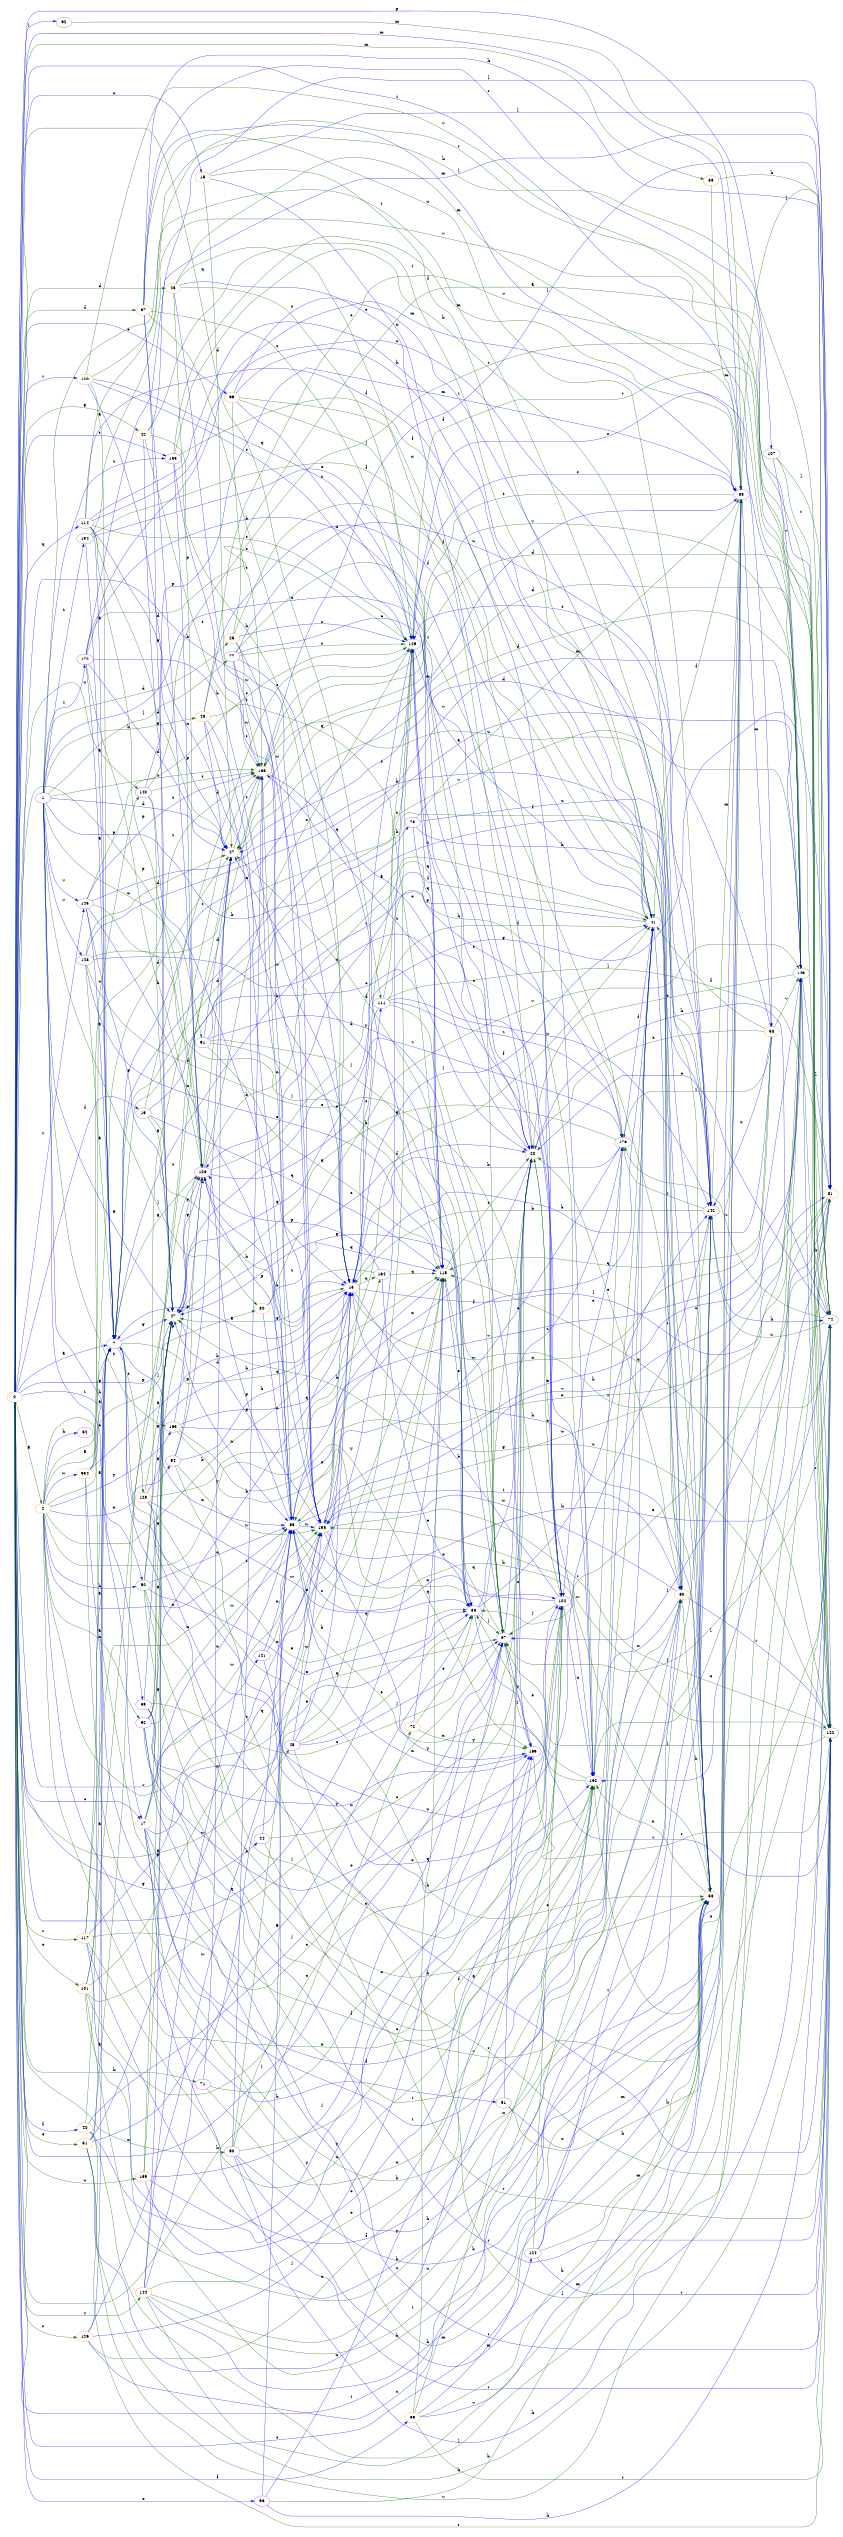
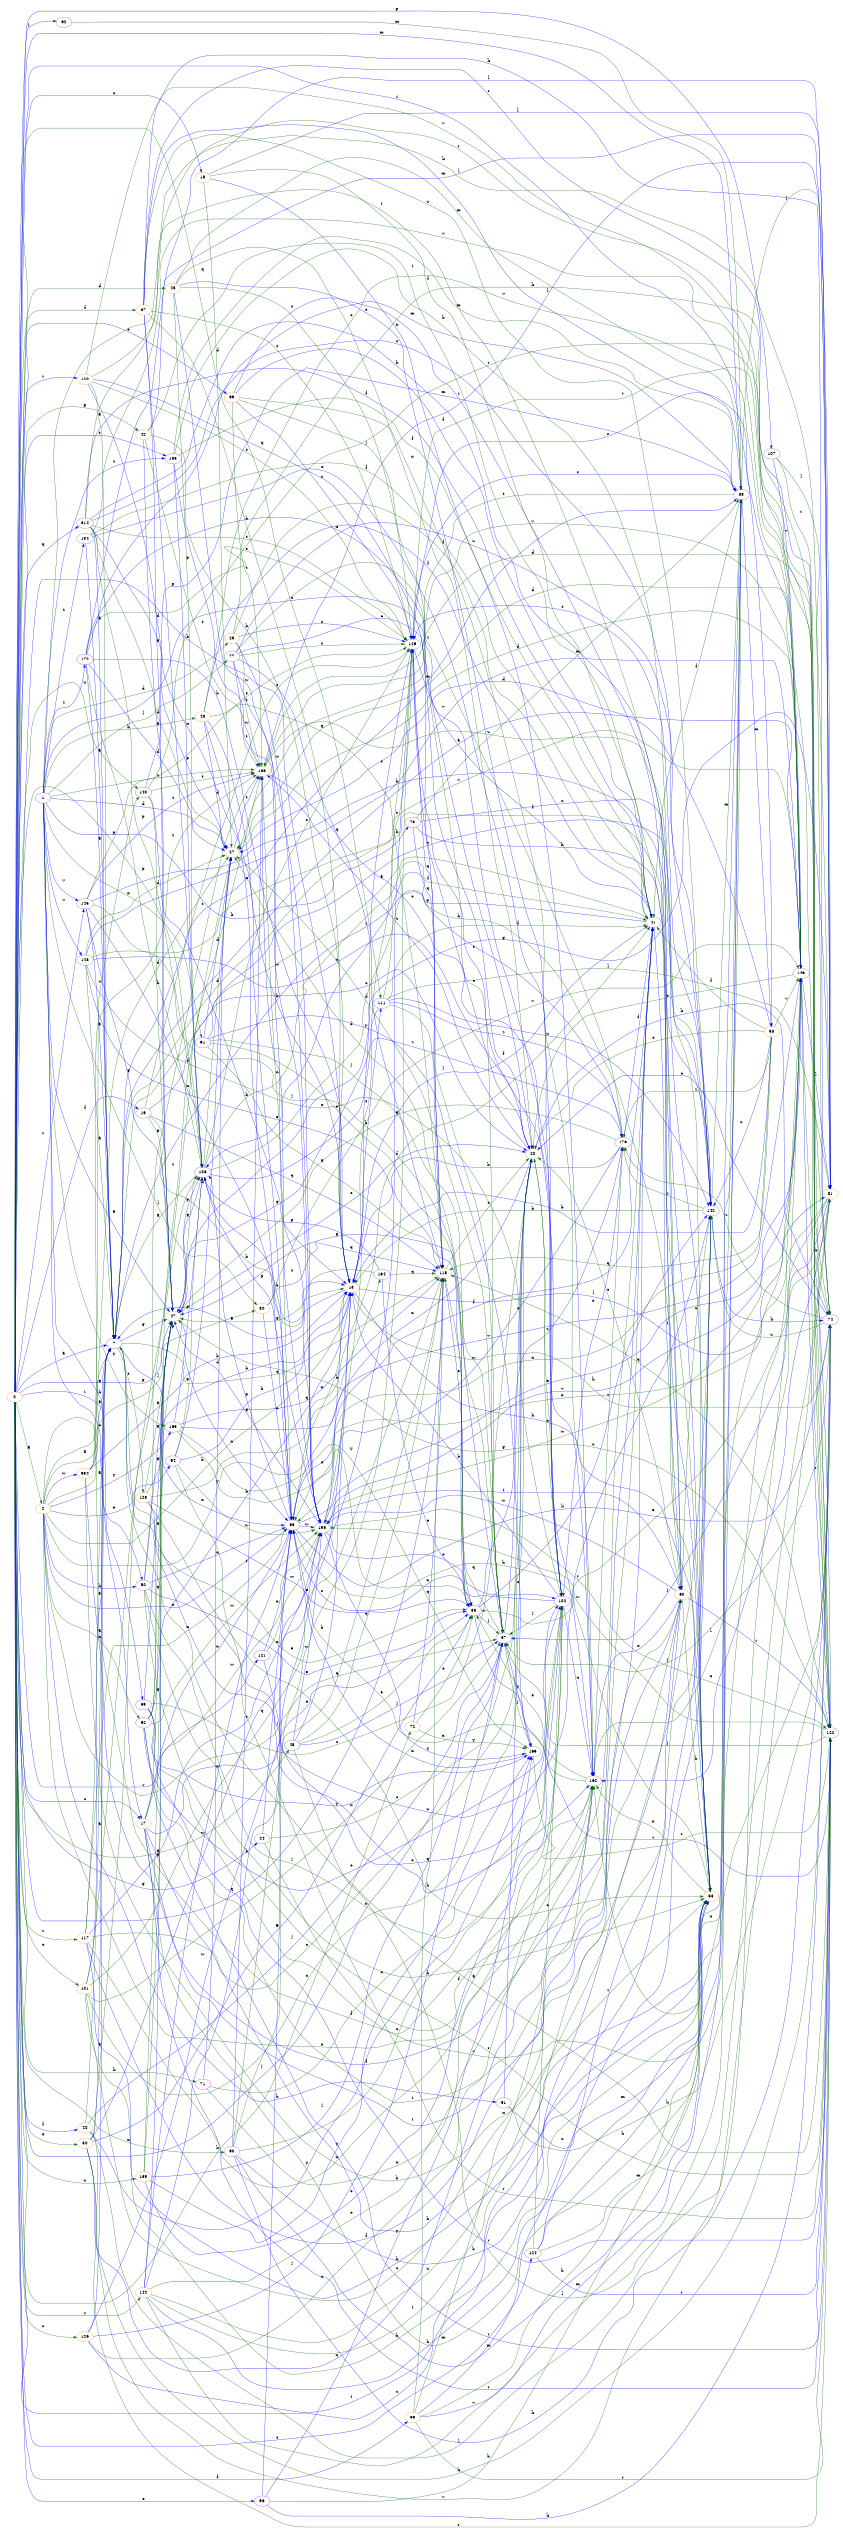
(711, 181) -> none
(533, 285) -> (533, 285)
(288, 481) -> (288, 481)
(85, 523) -> (85, 523)
(442, 1203) -> (442, 1203)
(365, 1282) -> (323, 1405)
(85, 1432) -> none
(491, 1996) -> (491, 1996)
(85, 2143) -> (85, 2143)
